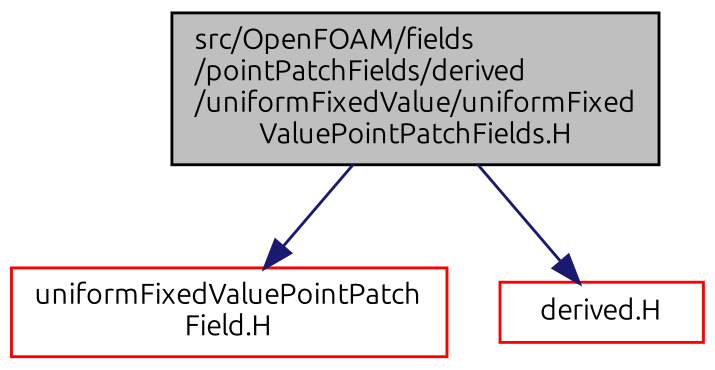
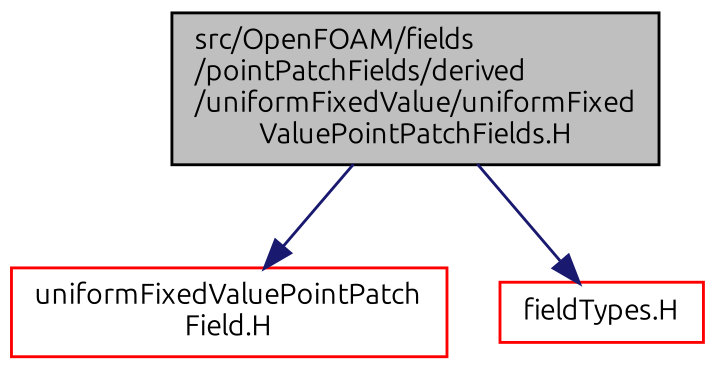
(602, 312) -> (602, 312)
